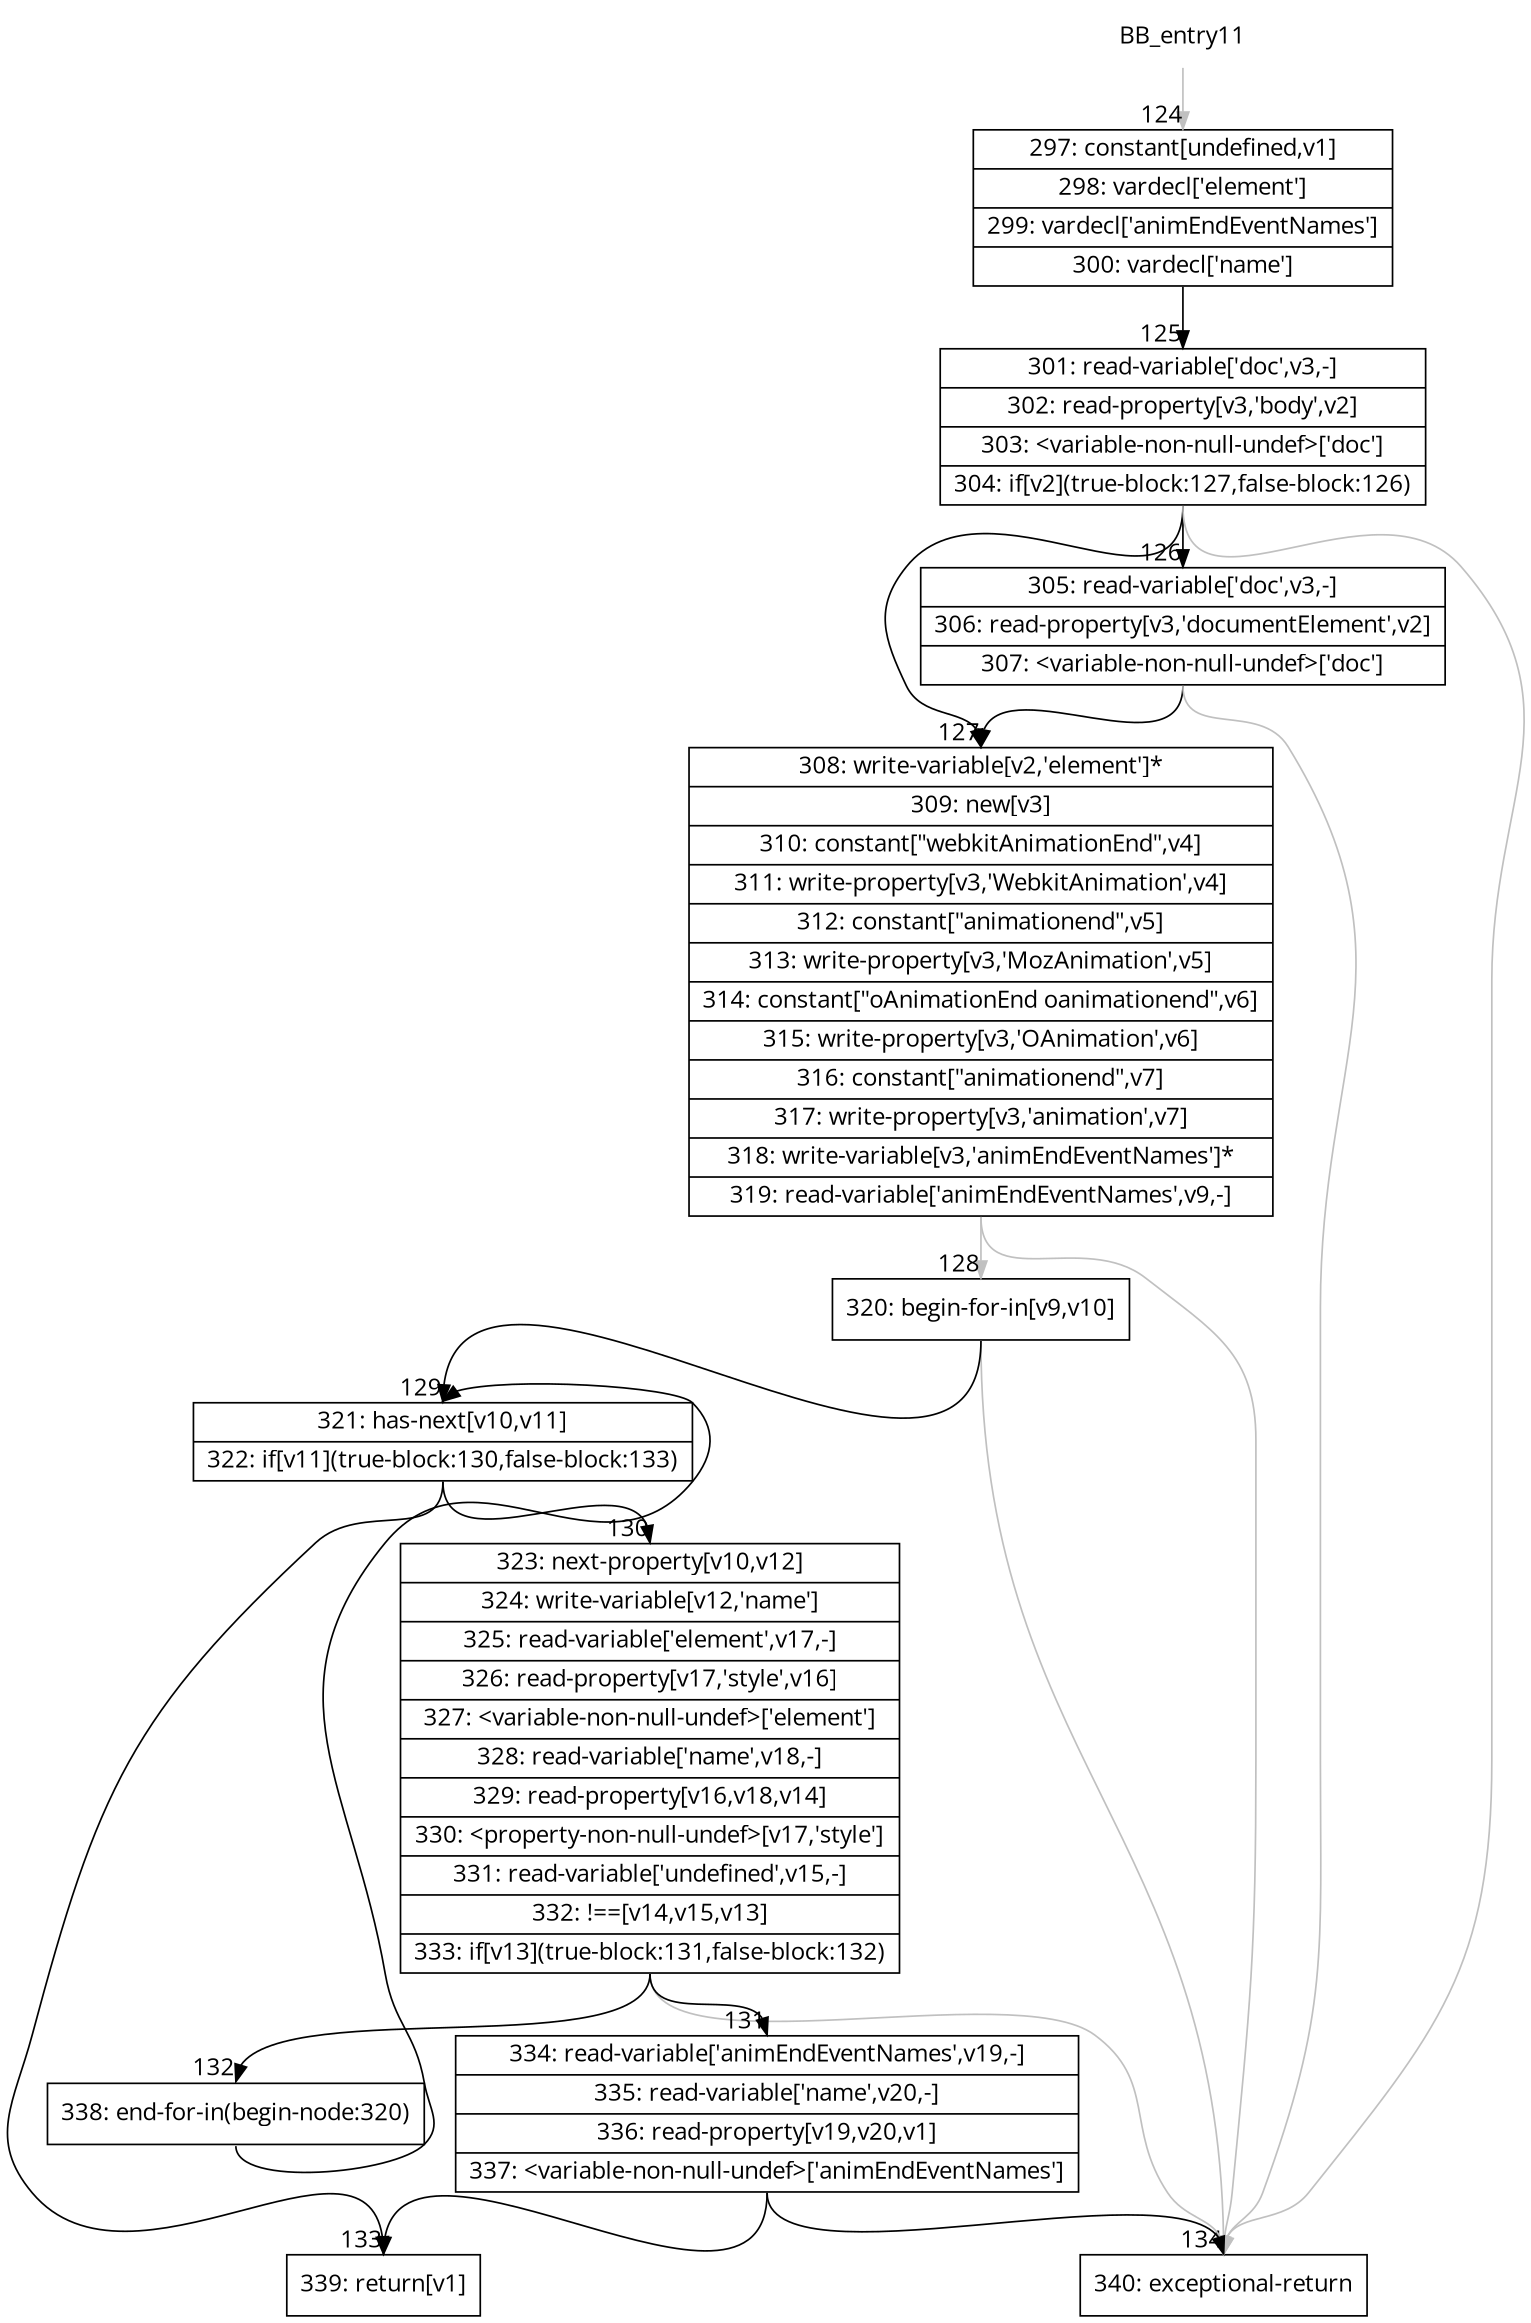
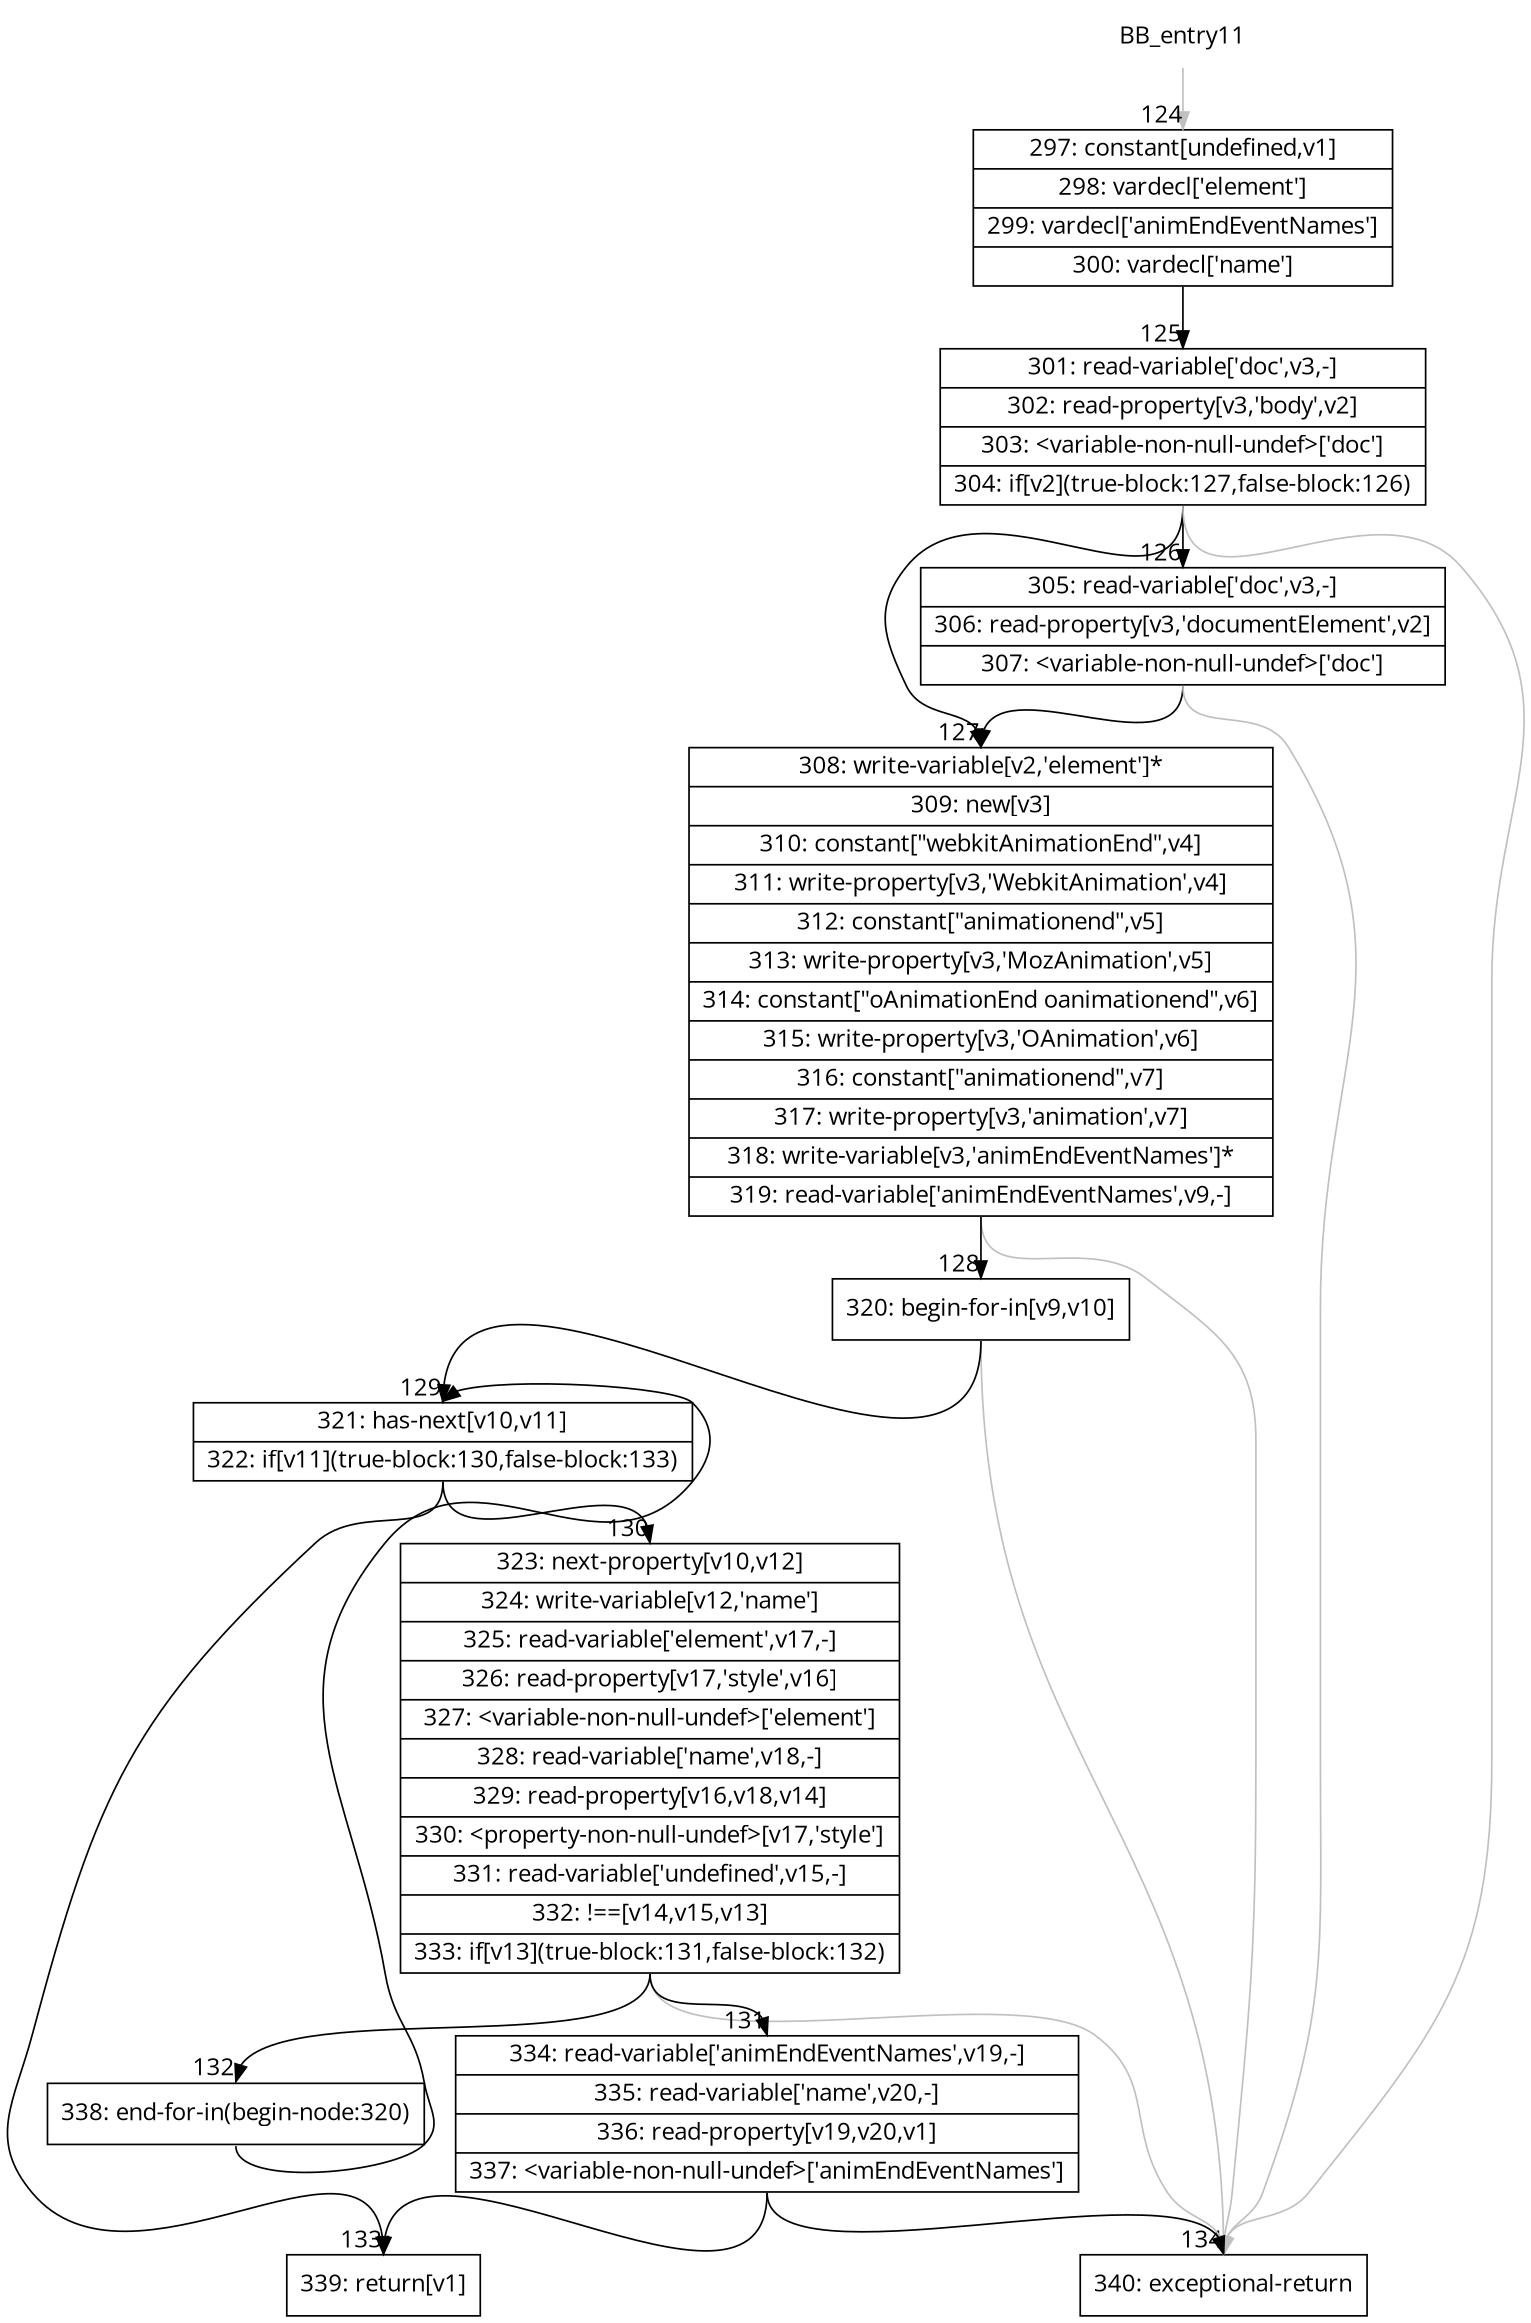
(981, 1250) -> (981, 1250)
